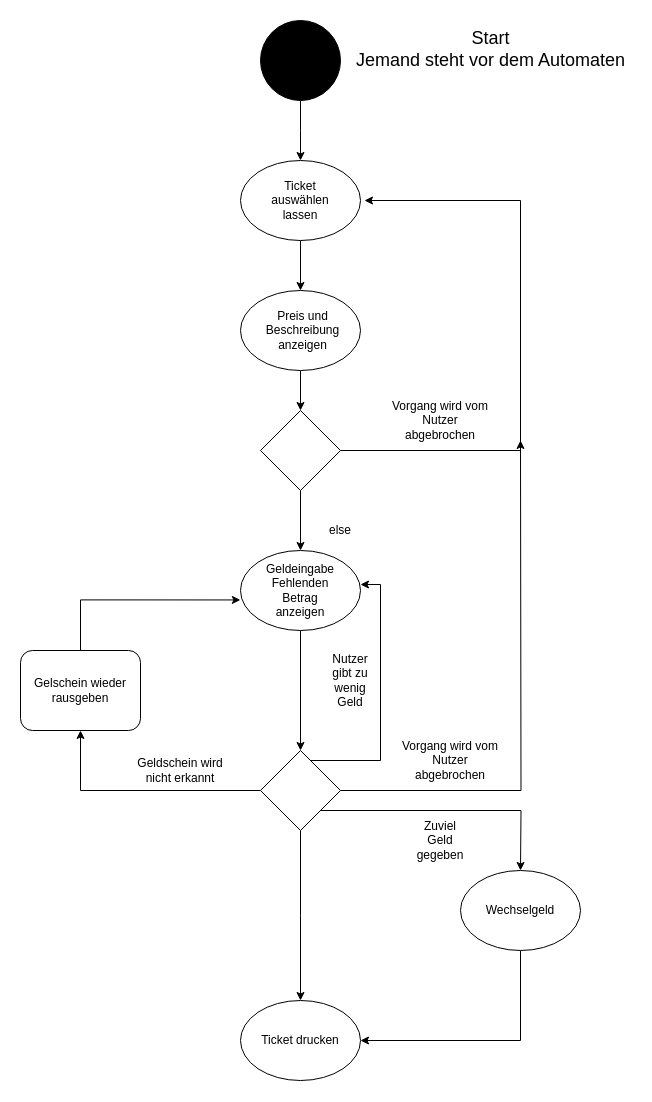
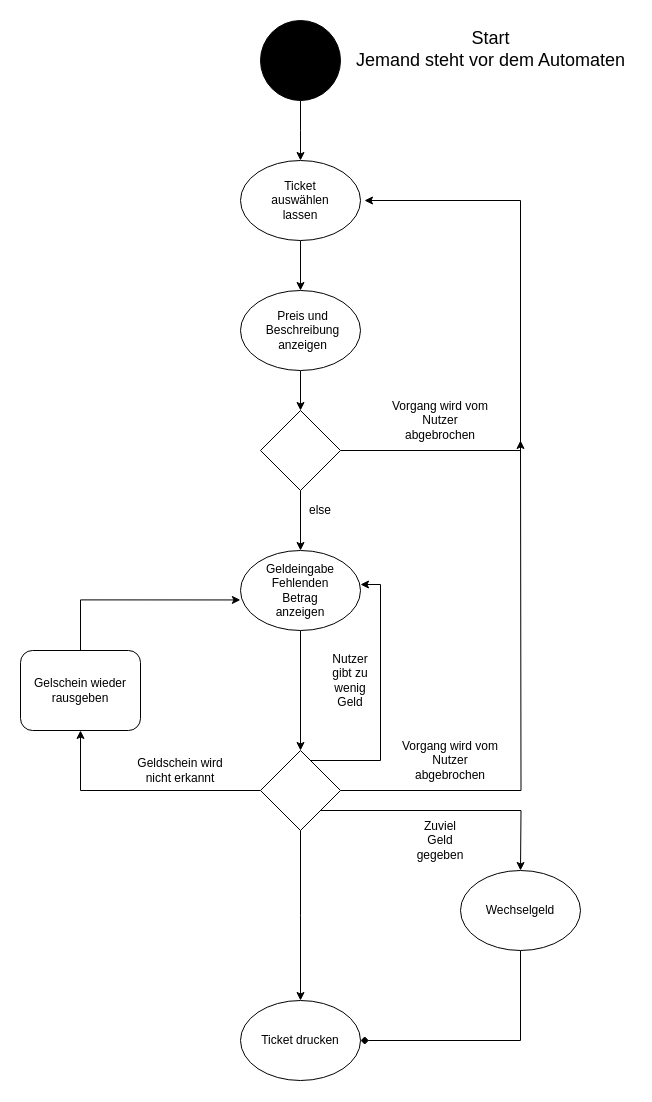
(341, 531) -> (321, 511)
(368, 1041) -> (369, 1041)
